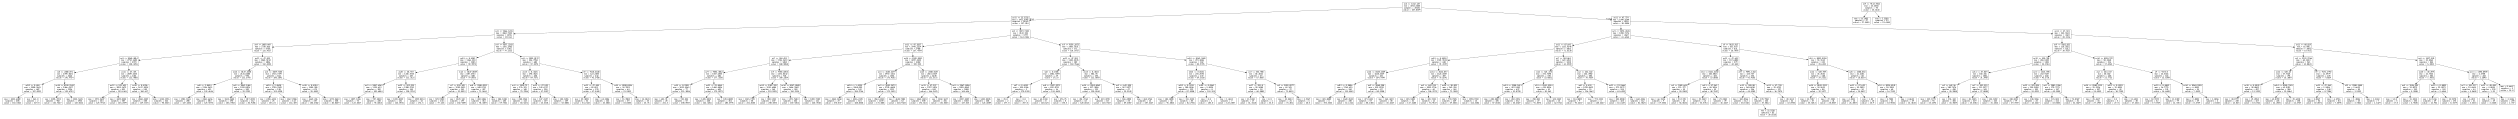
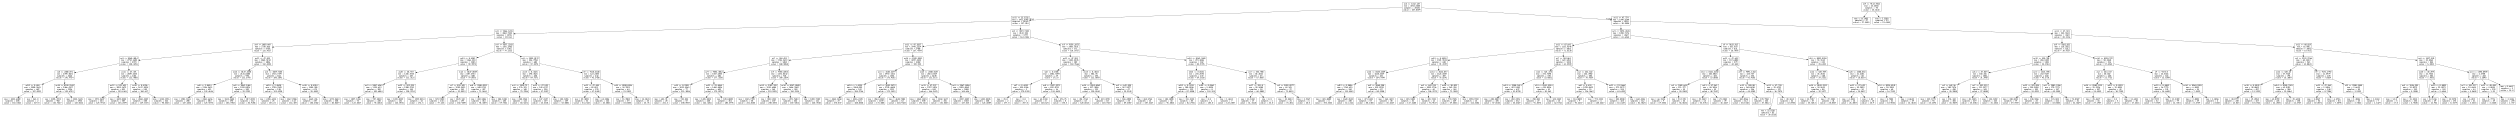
(2419, 81) -> (2428, 88)
(1764, 106) -> (1773, 101)
